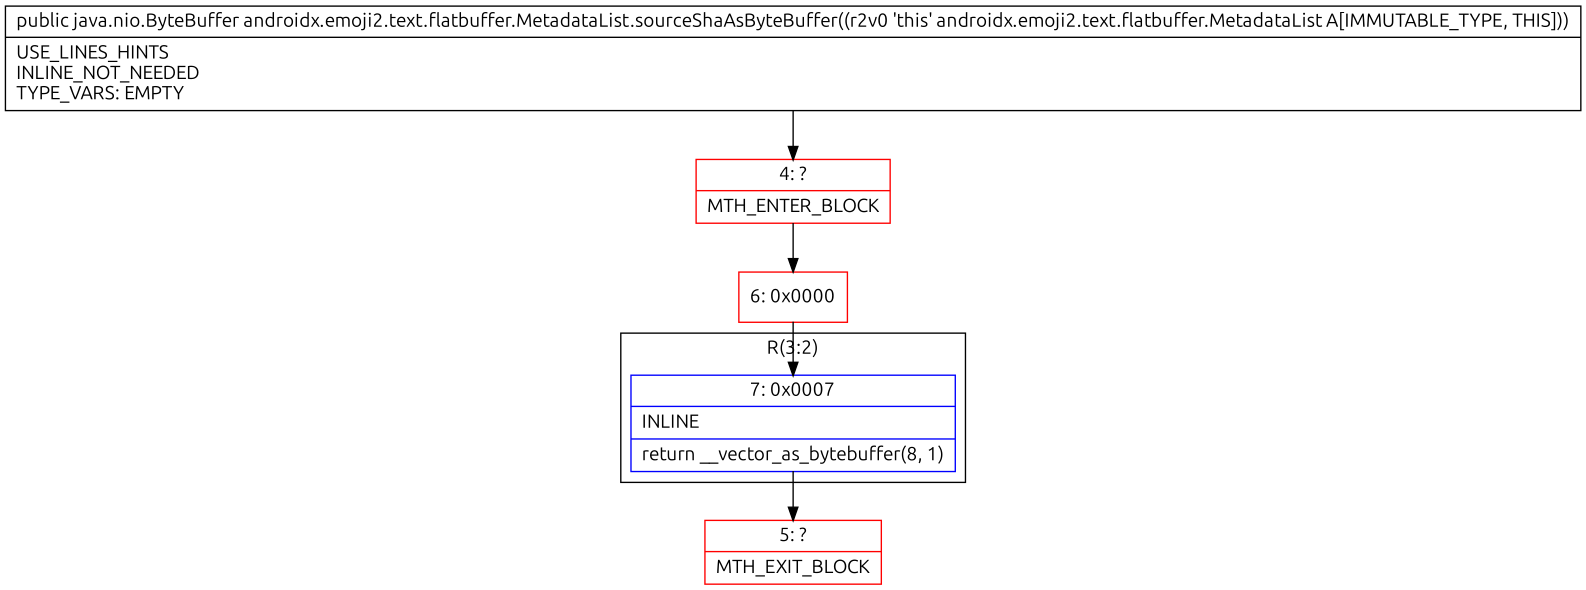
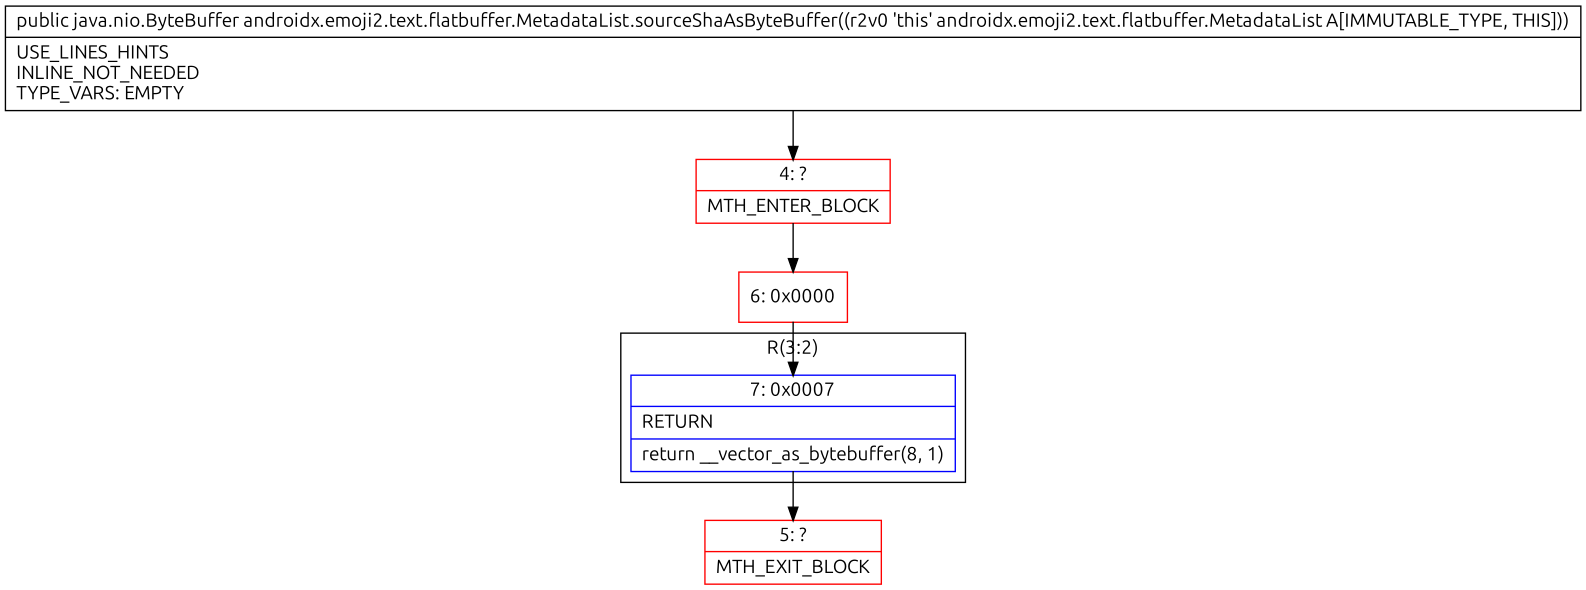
(671, 422) -> (678, 422)
